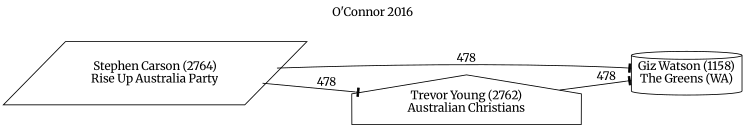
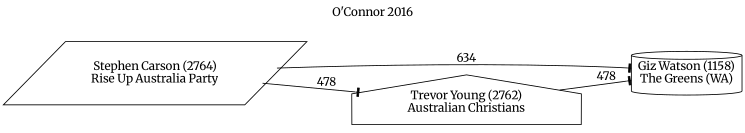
(467, 59) -> (467, 59)
